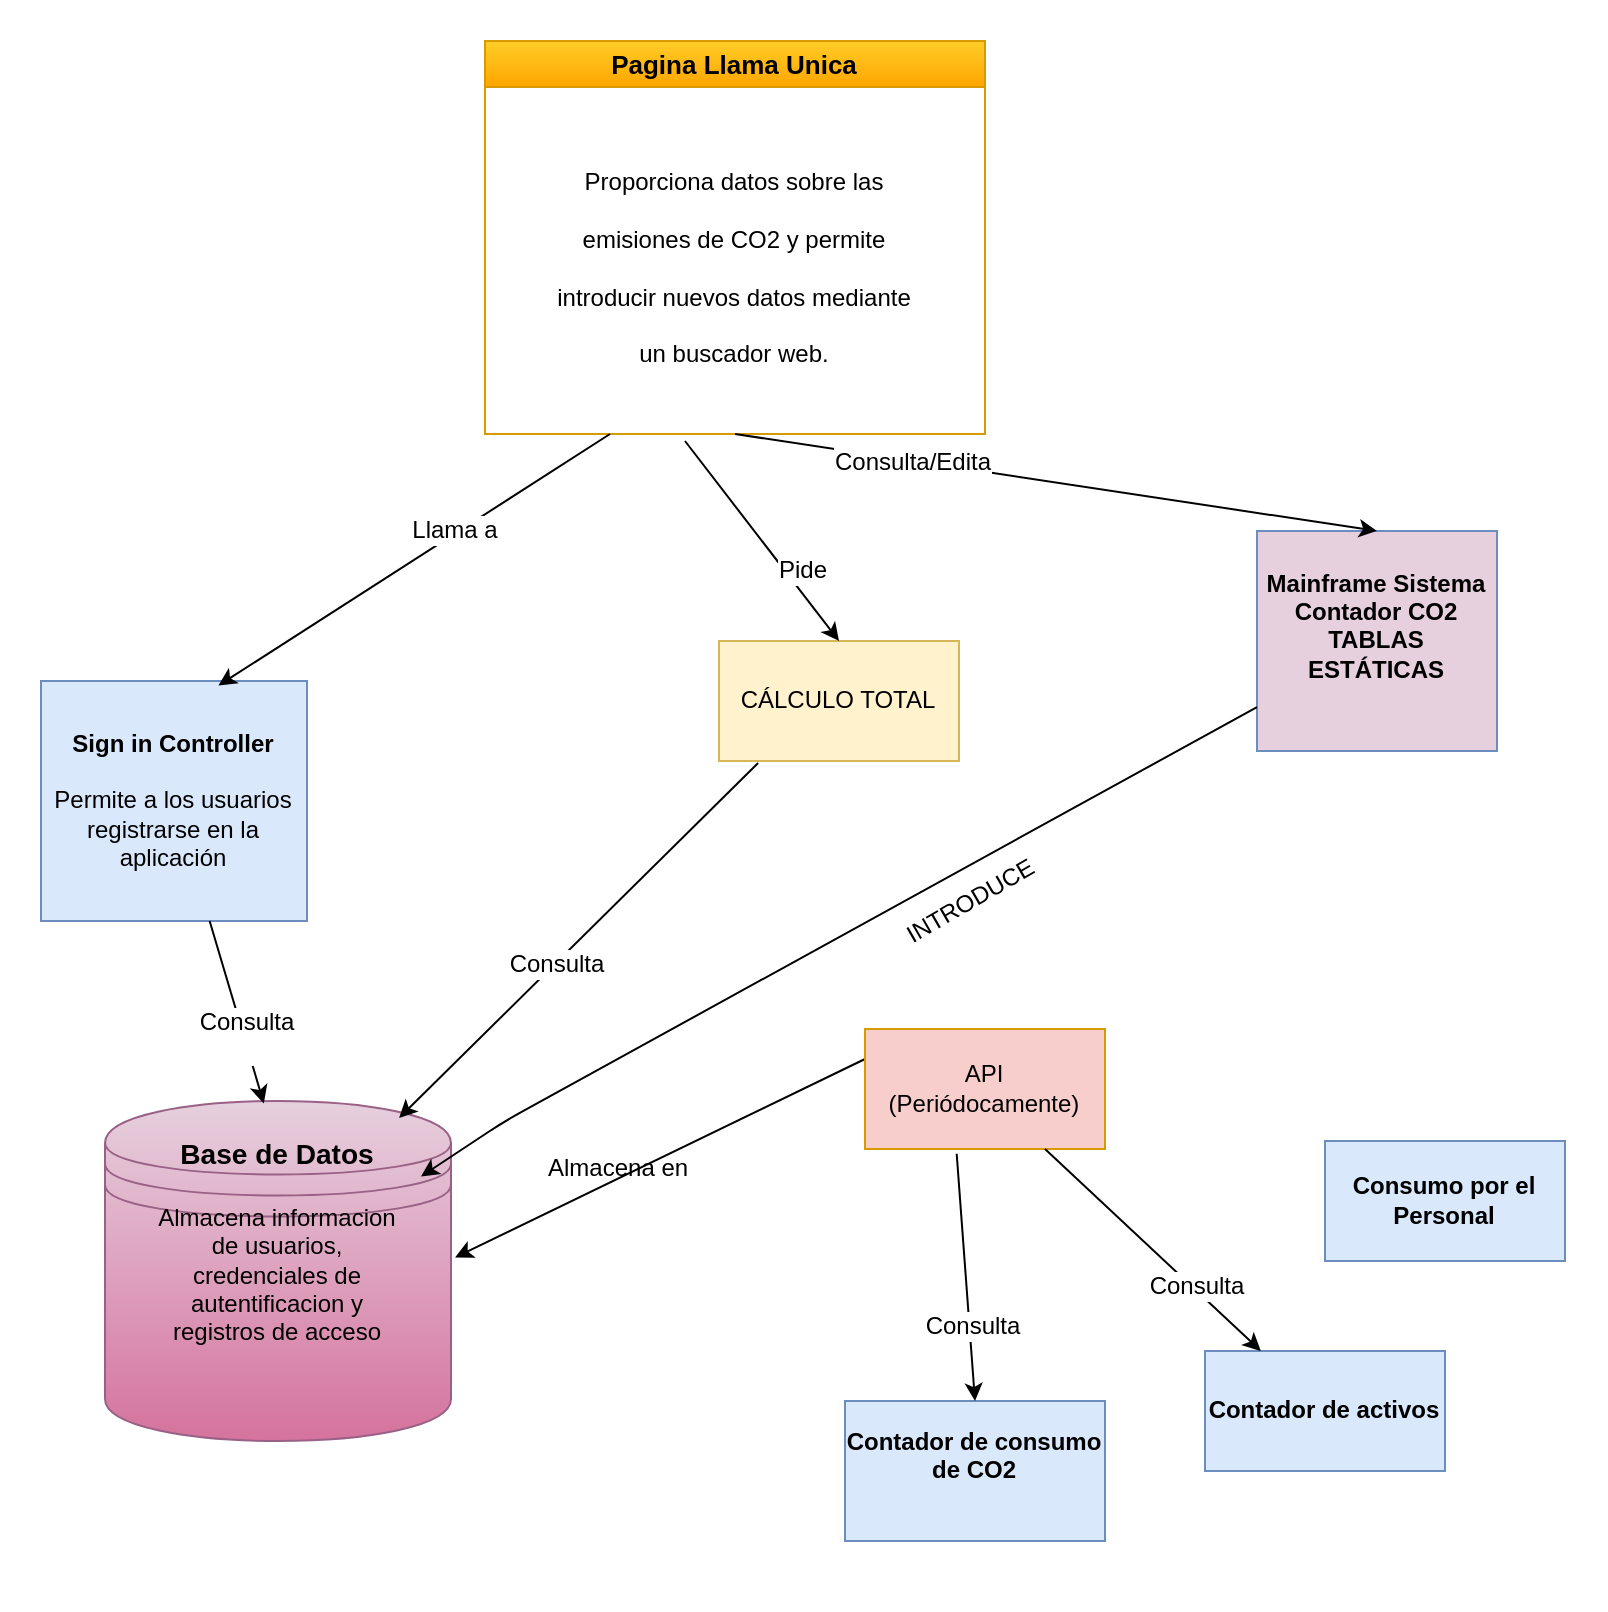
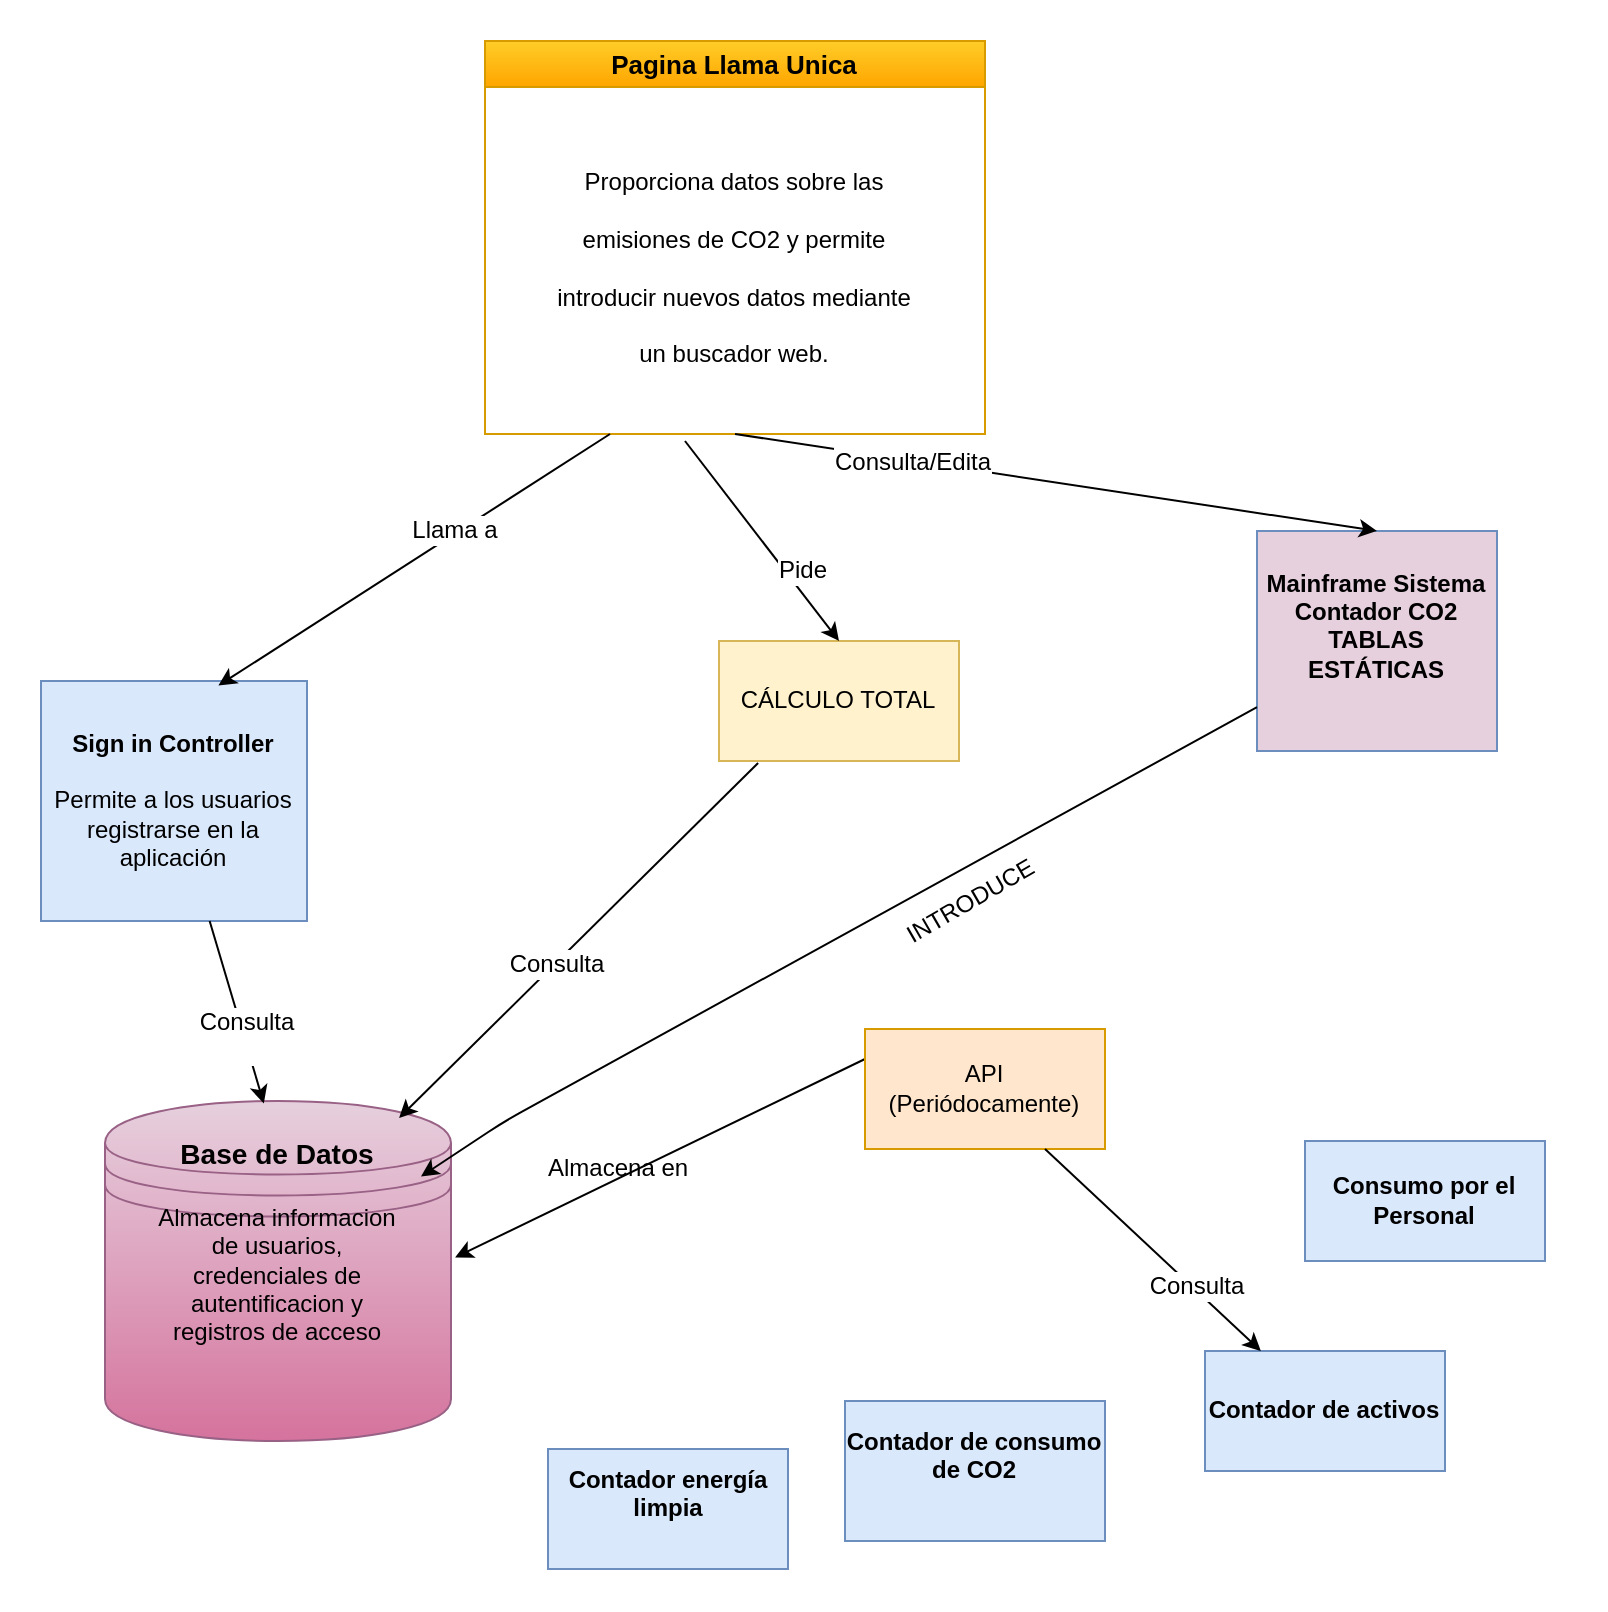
(985, 1089) -> (985, 1089)
(1445, 1201) -> (1425, 1201)
(963, 1234) -> none
none -> (668, 1509)
